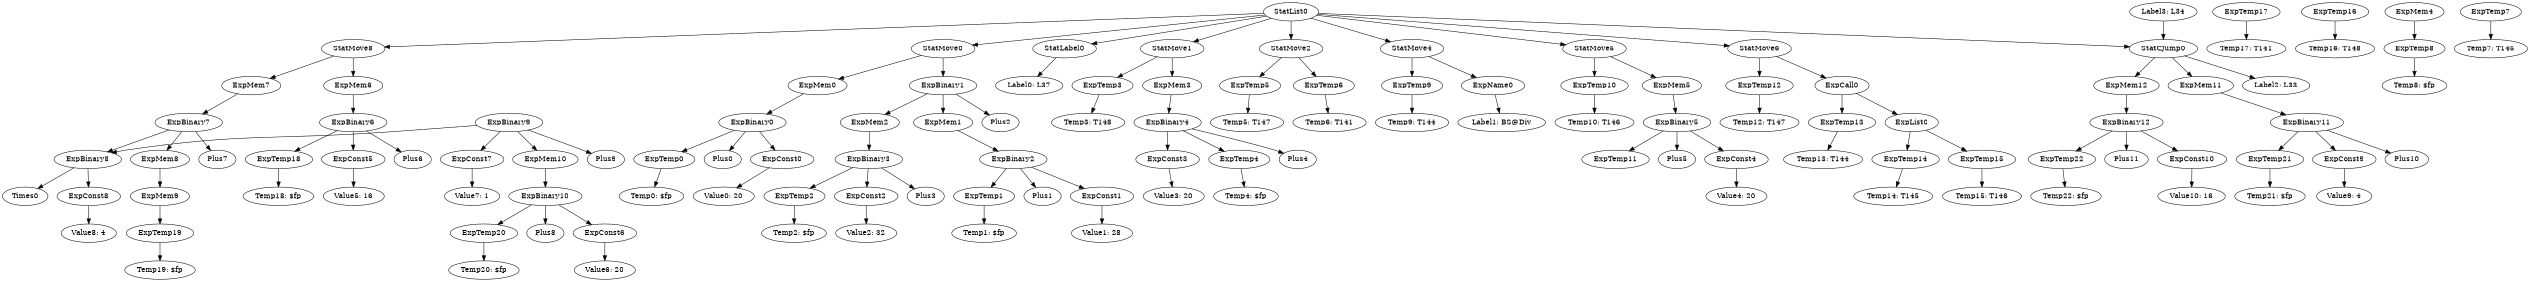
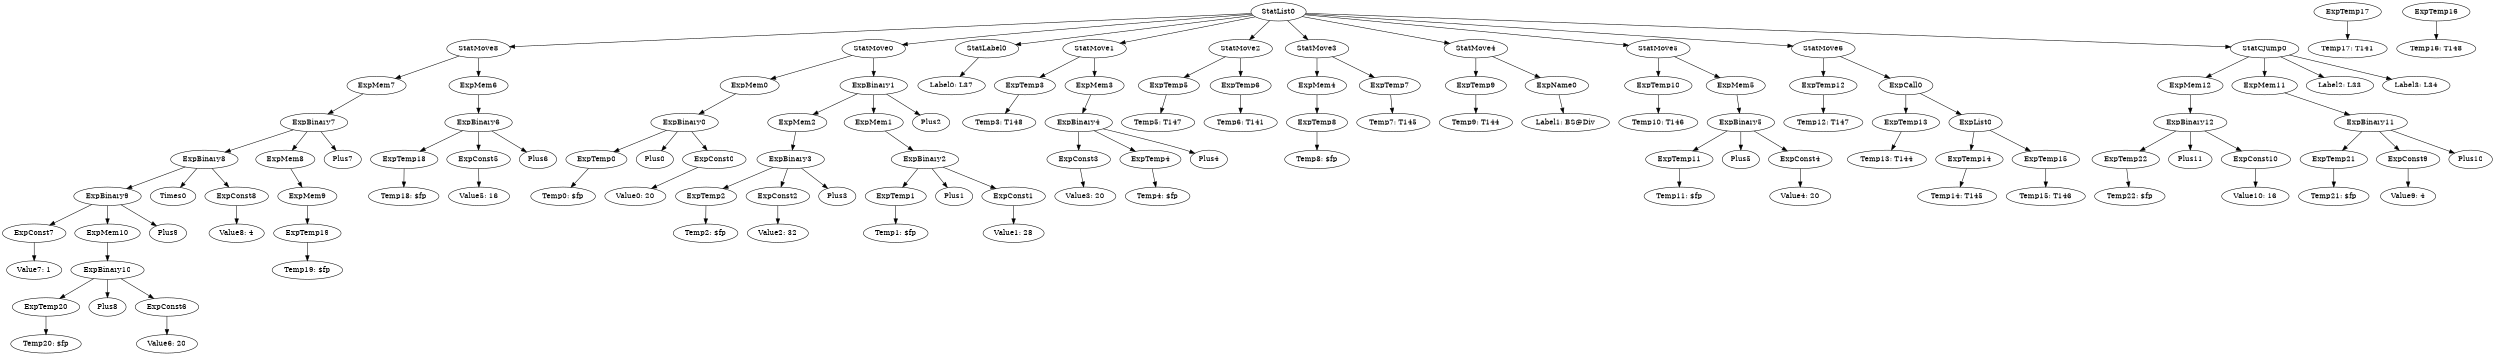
(2163, 28) -> (2338, 67)
none -> (1317, 49)
(297, 136) -> (158, 177)
none -> (1679, 196)
